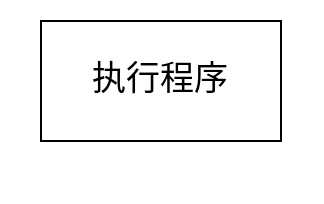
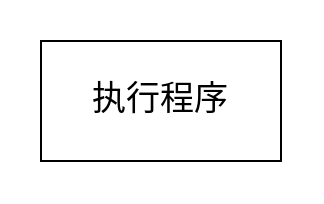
(161, 81) -> (161, 101)
